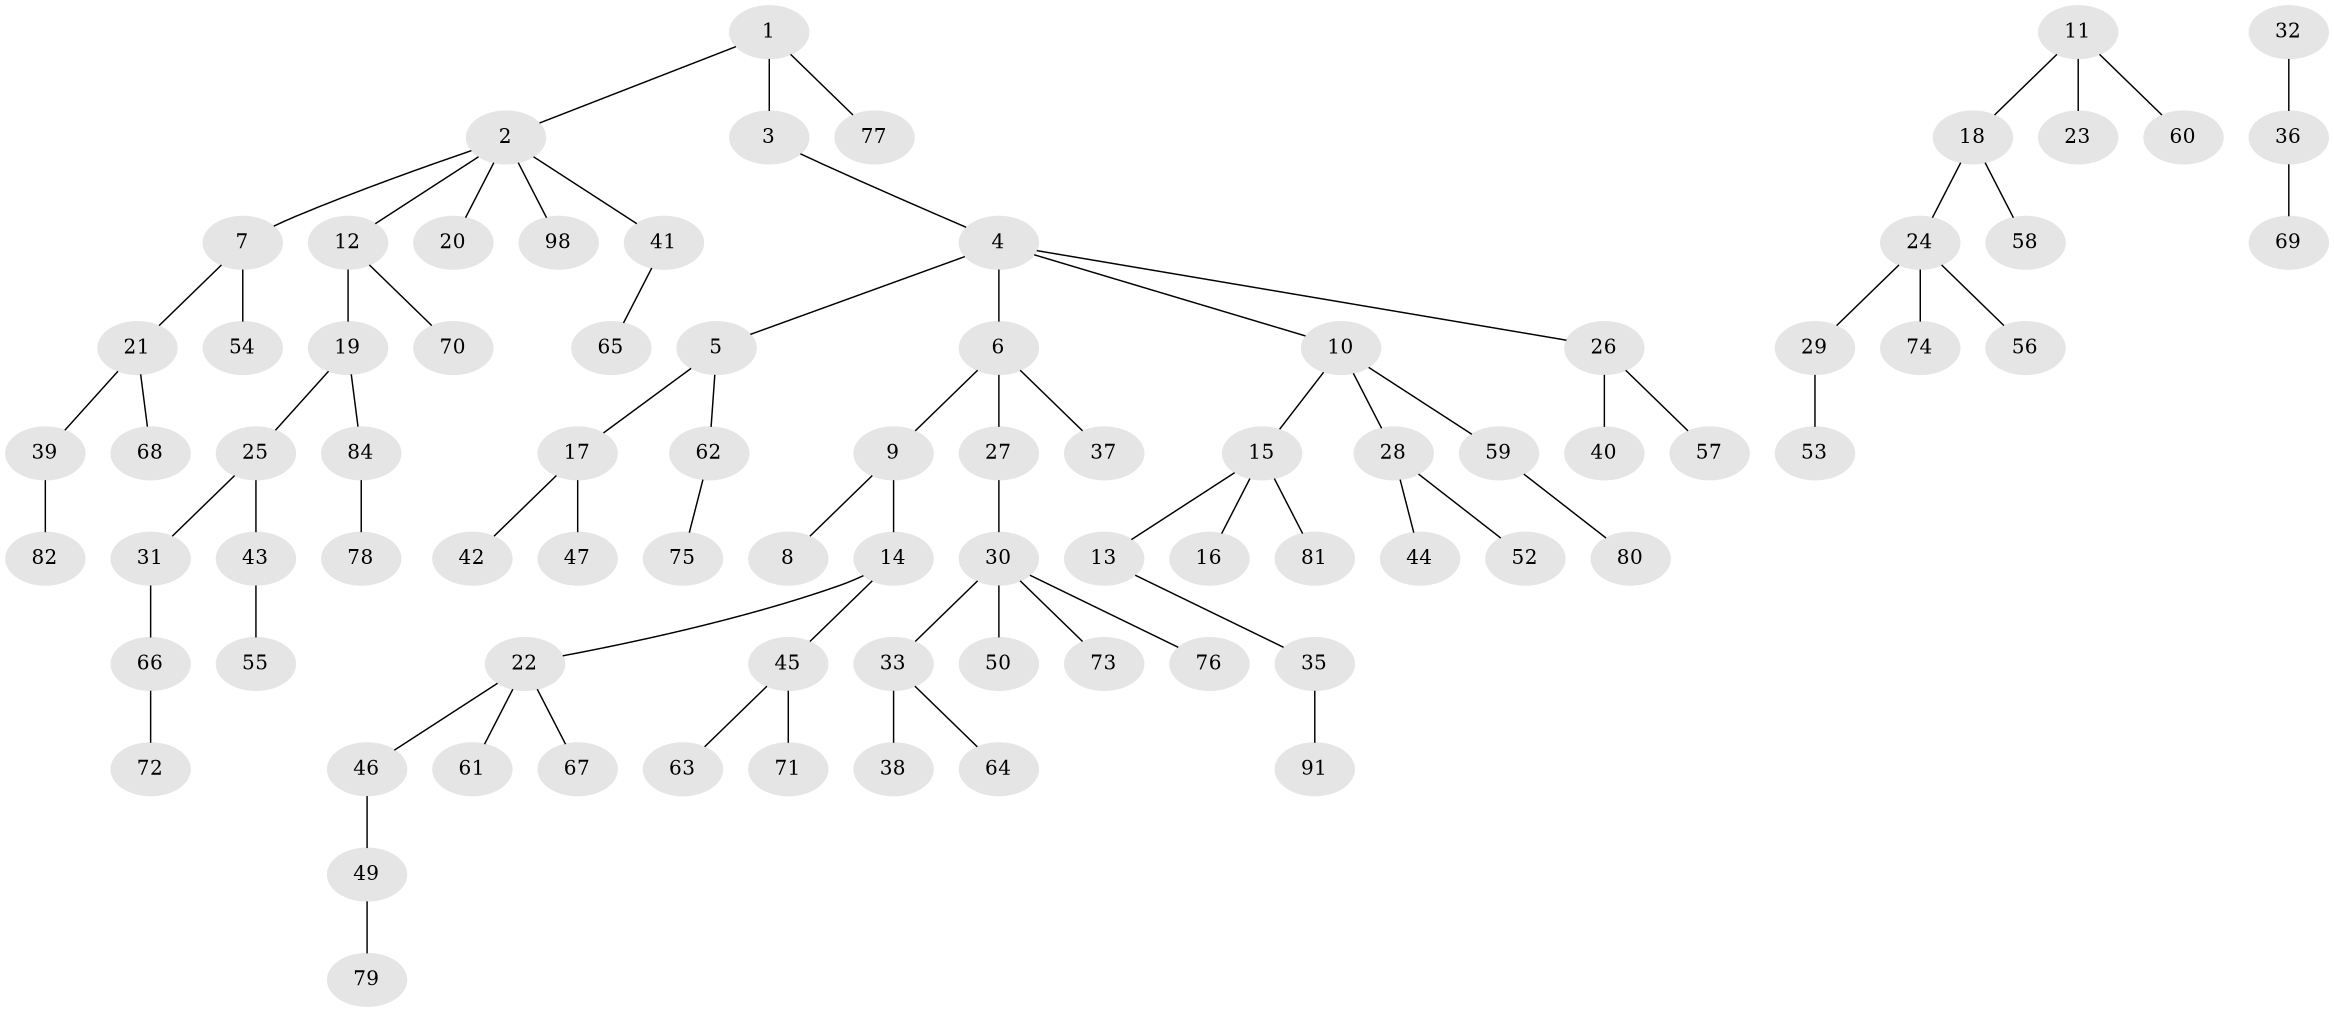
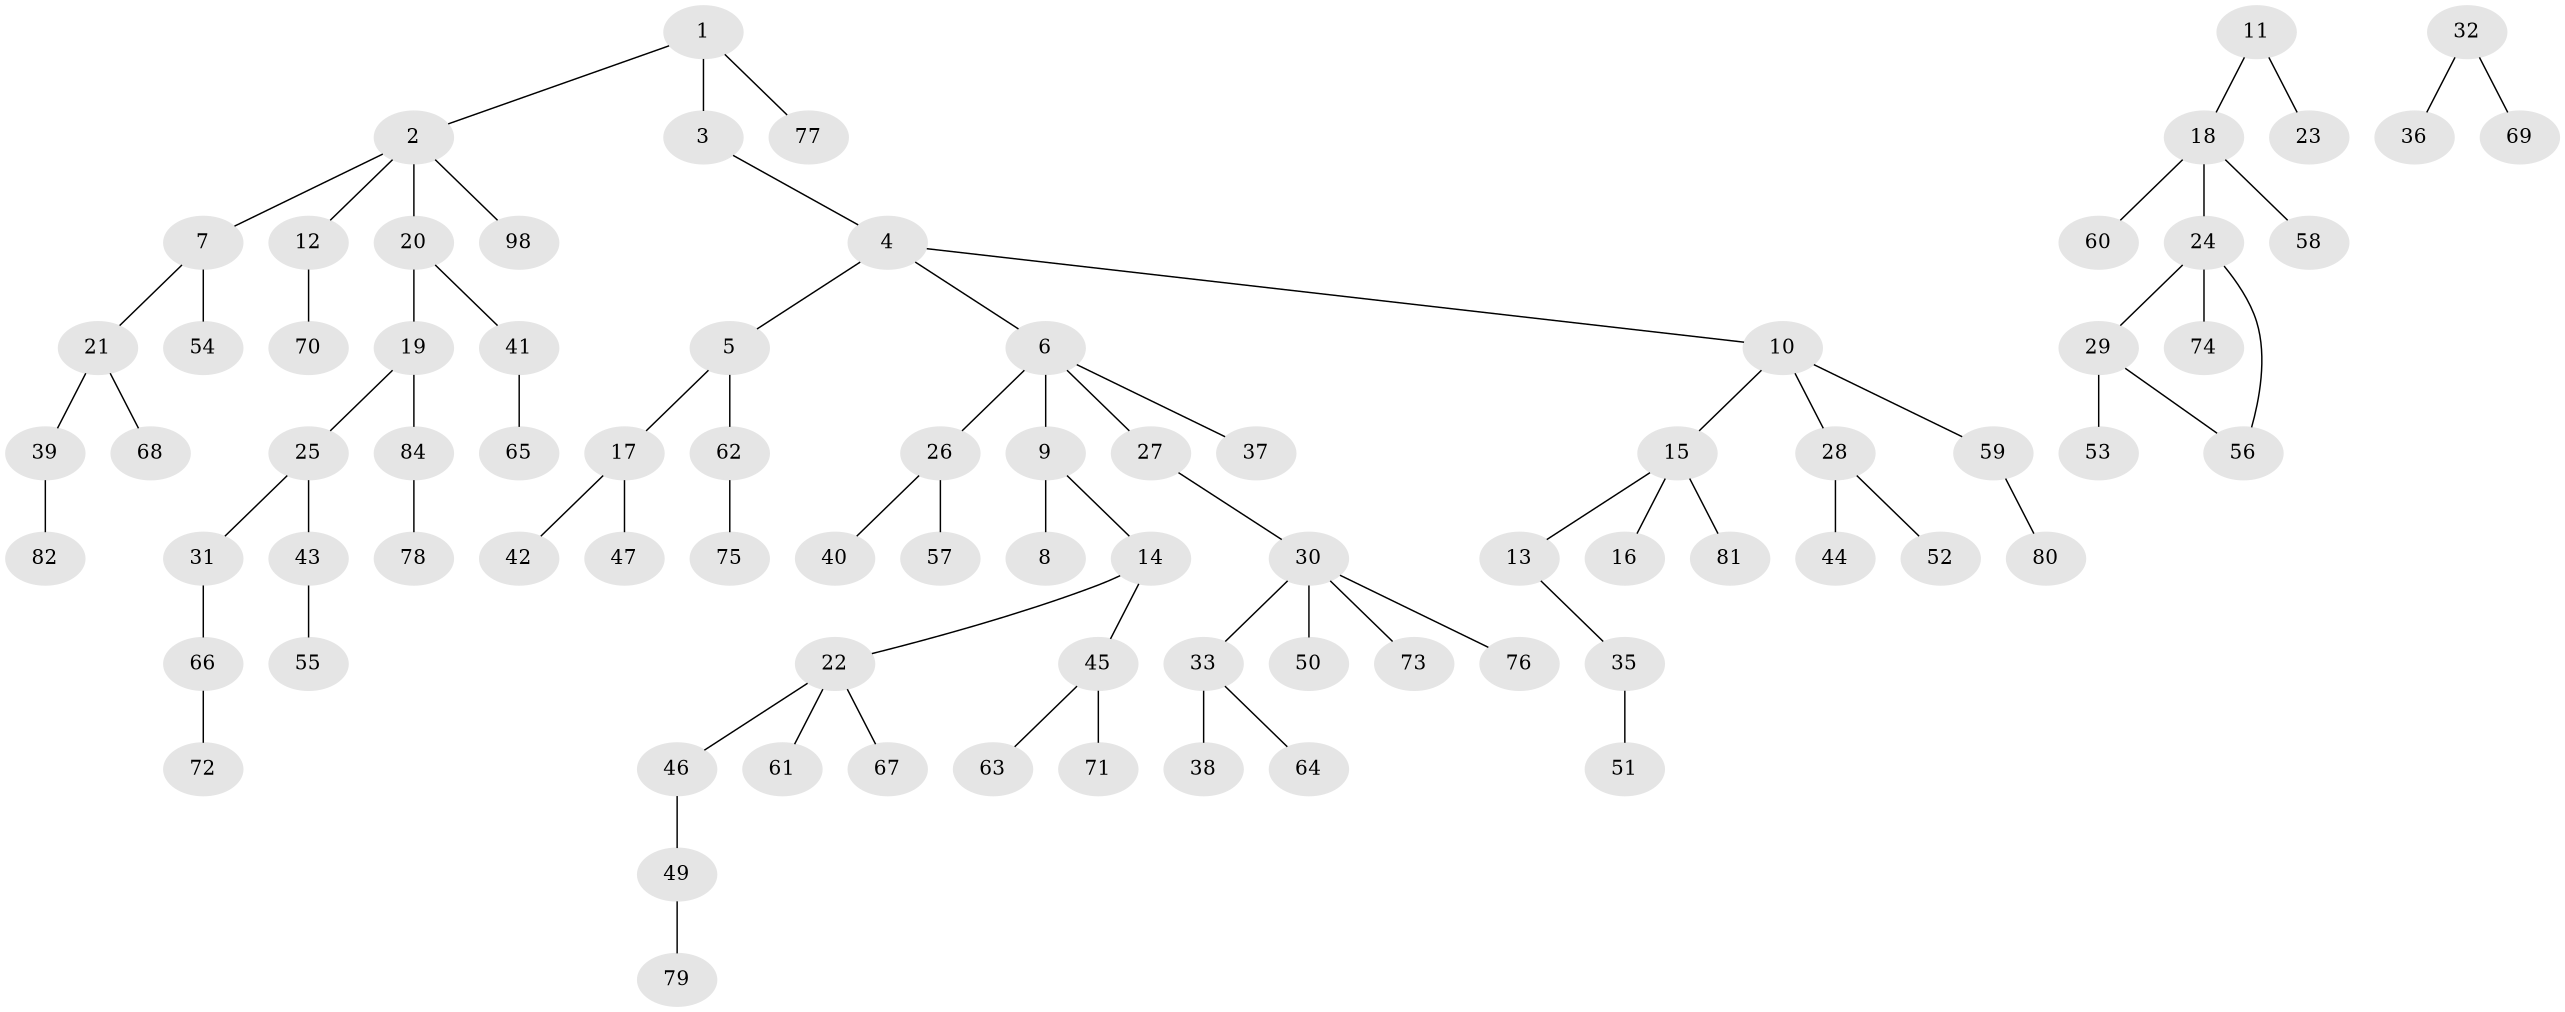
(2131, 85) -> (2151, 190)
(585, 190) -> (466, 295)
(2289, 190) -> (2494, 85)
(1302, 295) -> (993, 401)
(348, 296) -> (414, 296)
none -> (2171, 401)
(1315, 769) -> (1625, 769)
